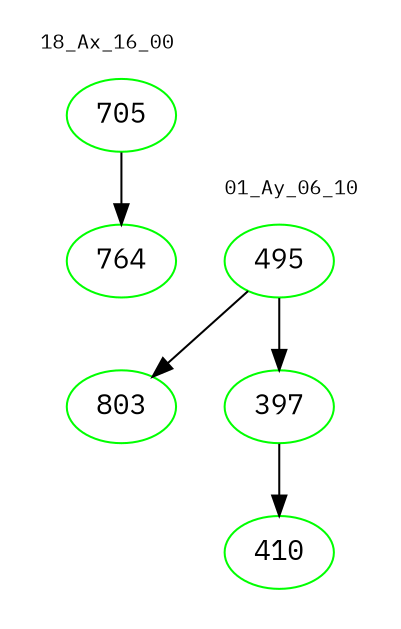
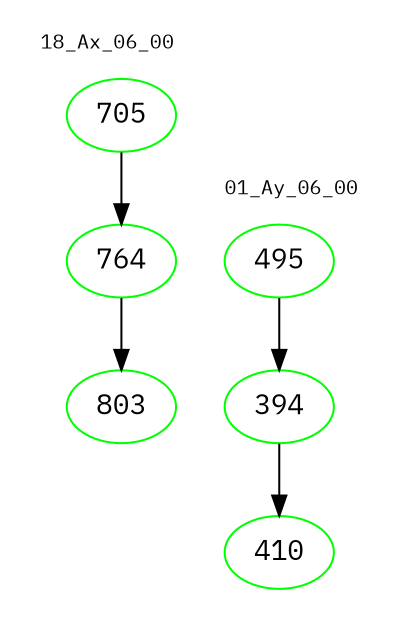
(108, 44) -> (108, 44)
(292, 189) -> (292, 189)
(222, 314) -> (121, 324)
(279, 407) -> (279, 407)
